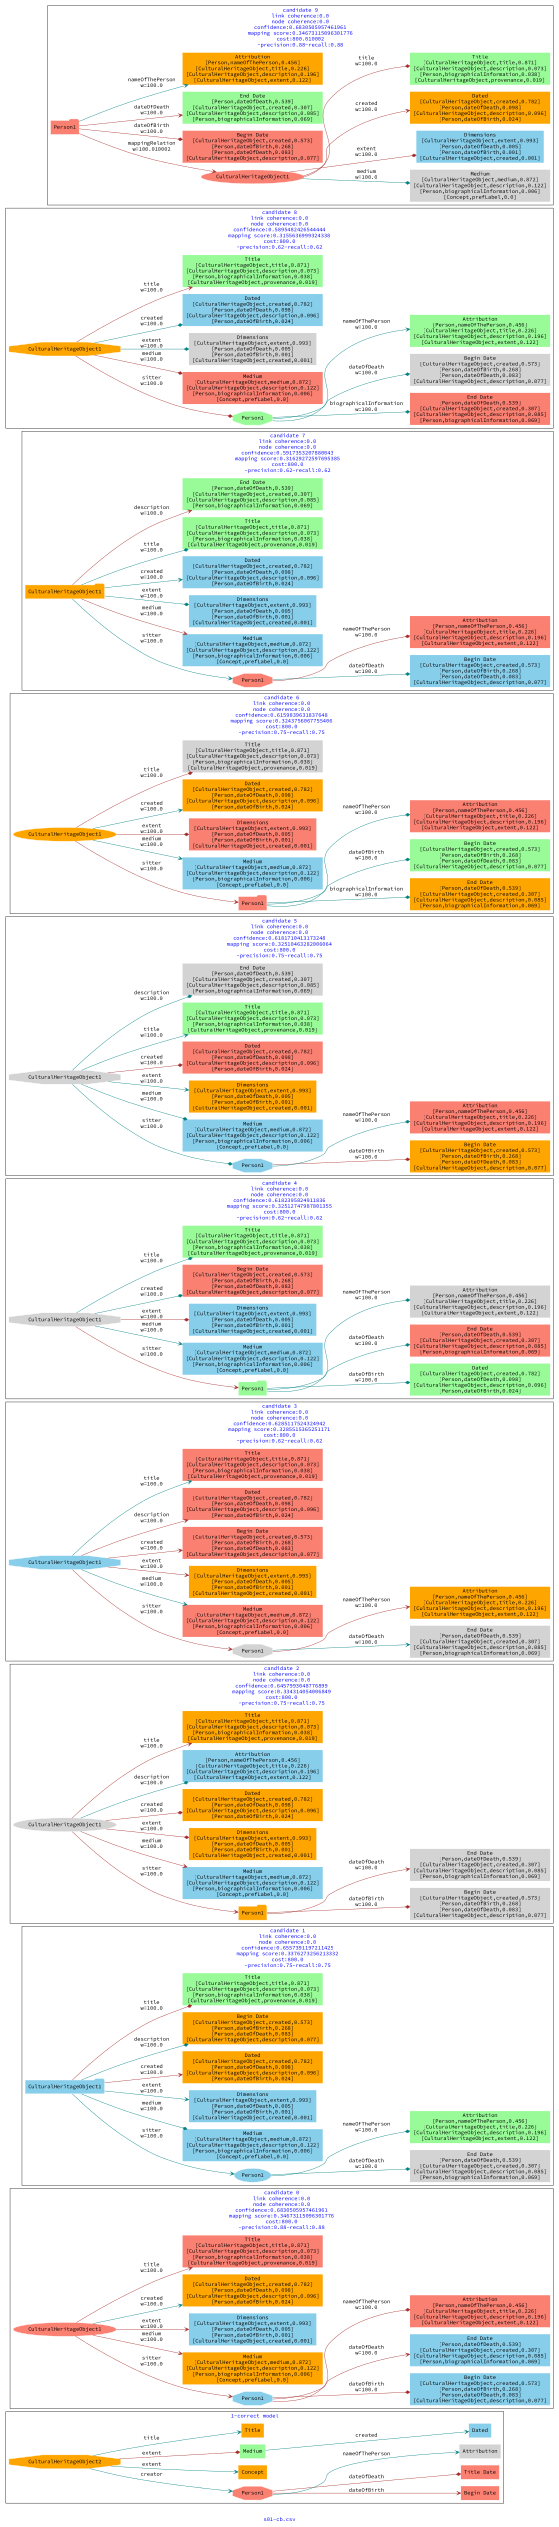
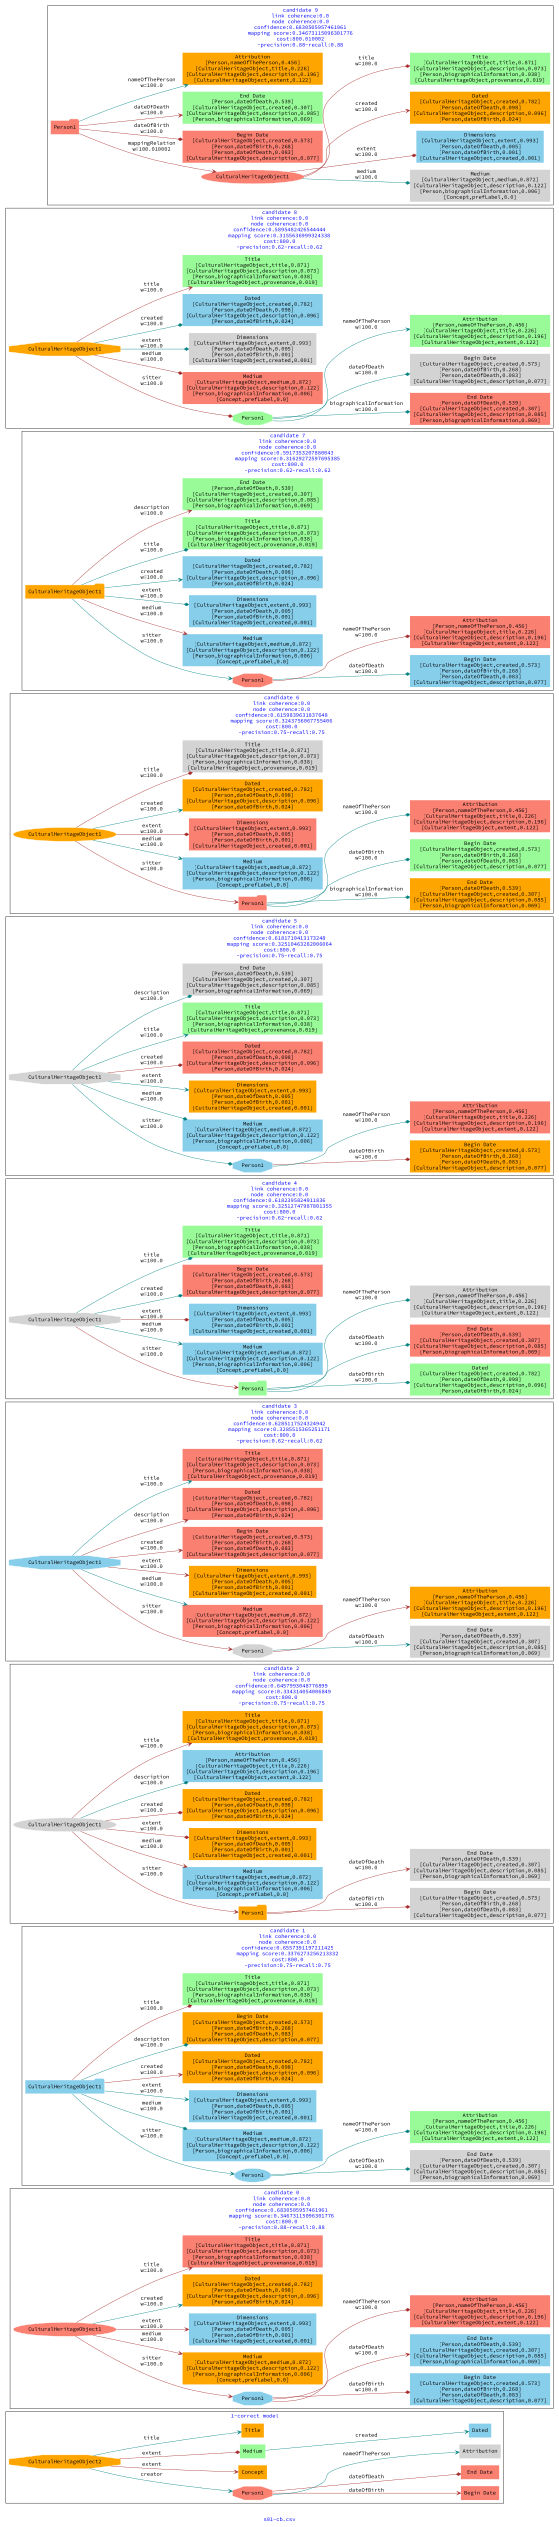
(172, 2470) -> (172, 2470)
(480, 2472) -> (480, 2472)
